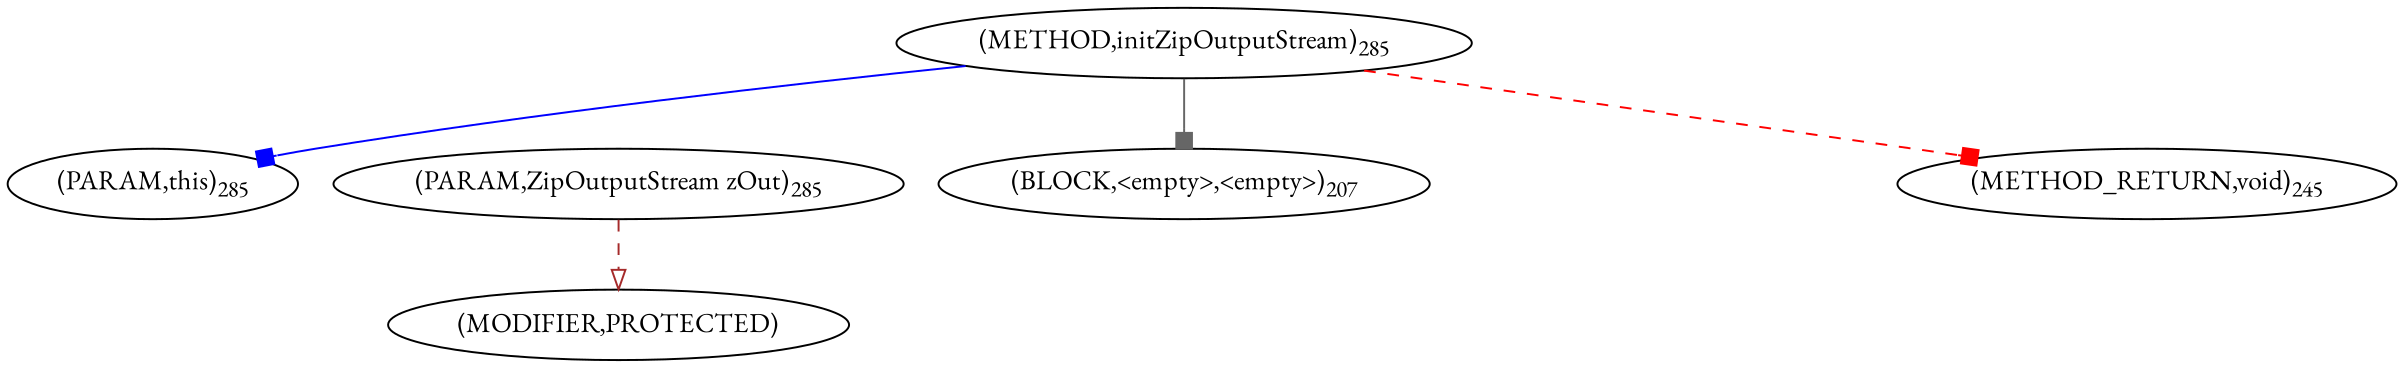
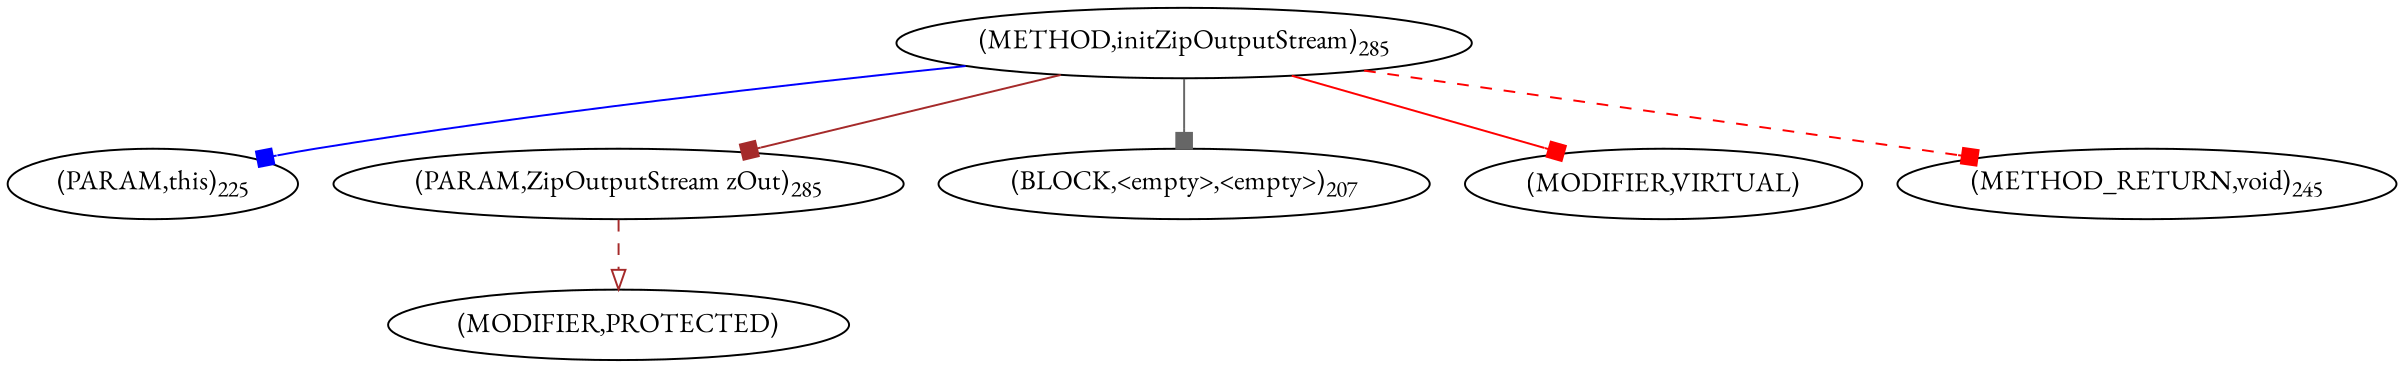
none -> (911, 111)
(233, 181) -> (233, 181)
none -> (1664, 184)
